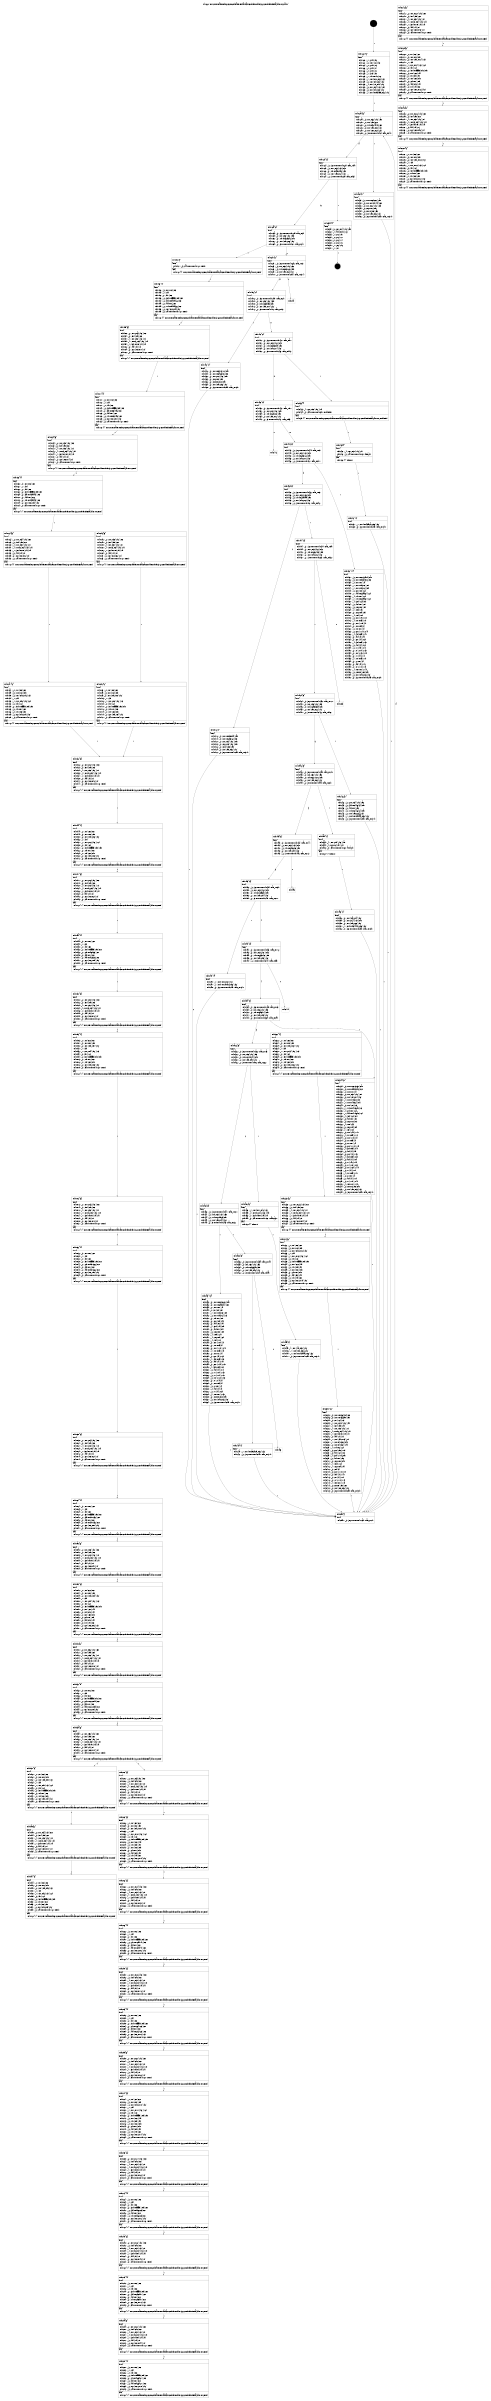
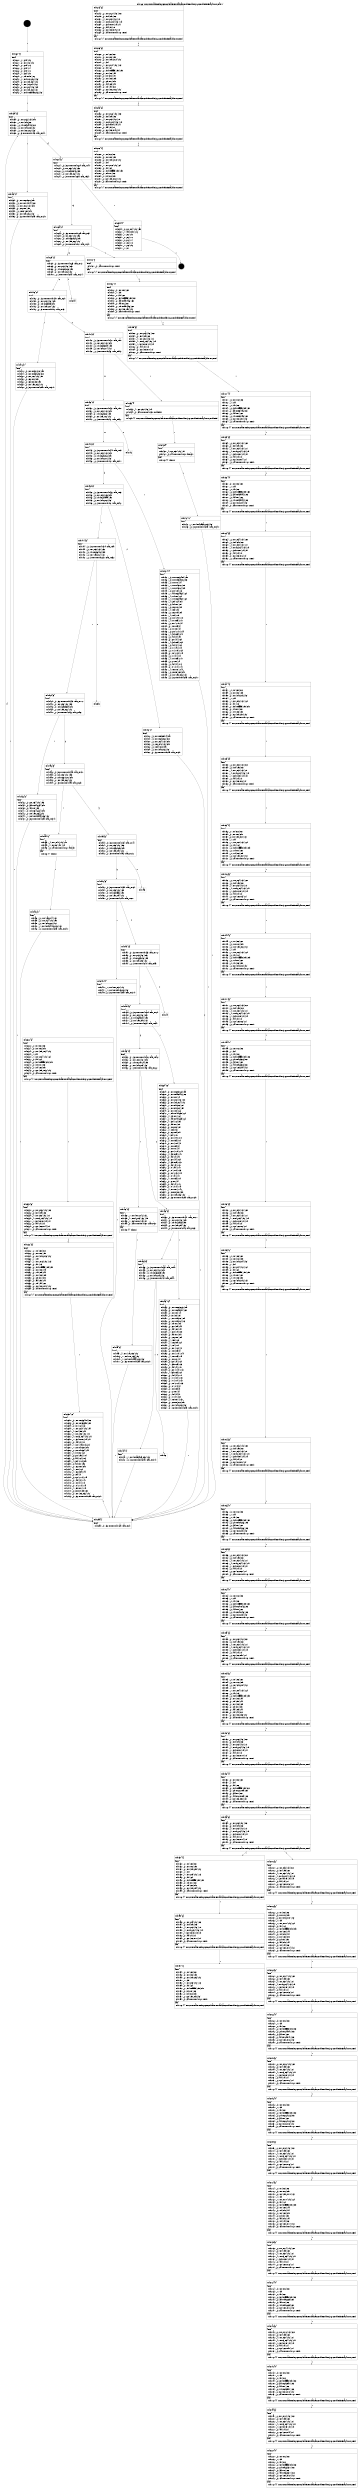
(85, 741) -> (266, 741)
